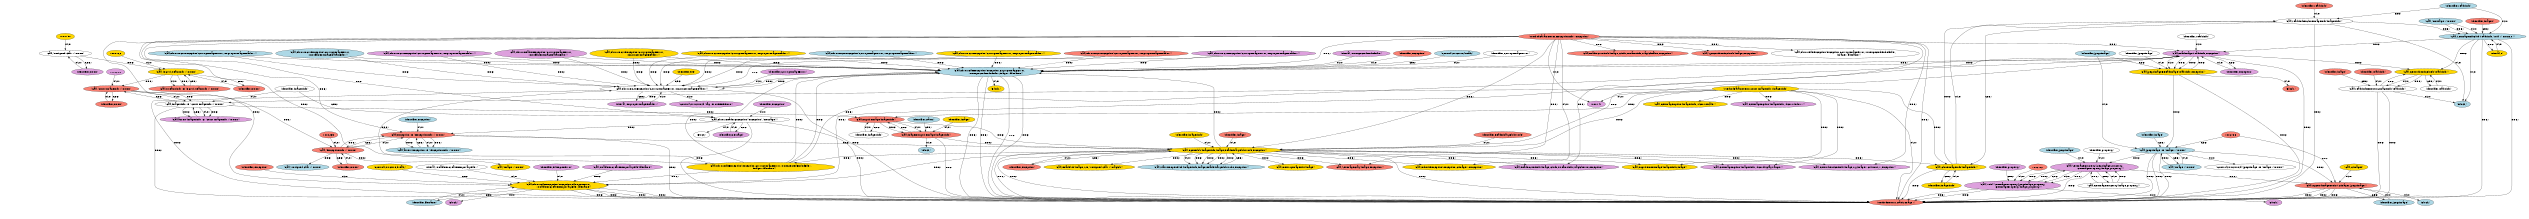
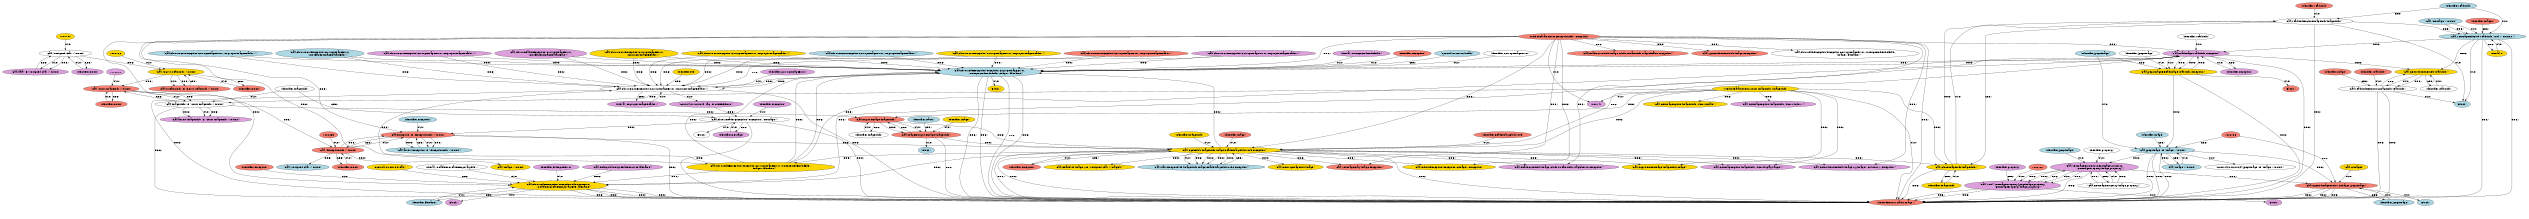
(445, 40) -> (725, 111)
none -> (36, 72)
(1566, 104) -> (1566, 104)
(194, 113) -> none
(623, 167) -> (623, 167)
